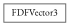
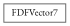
(35, 13) -> (35, 13)
